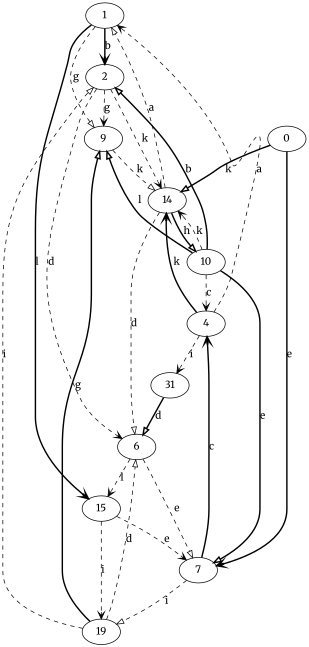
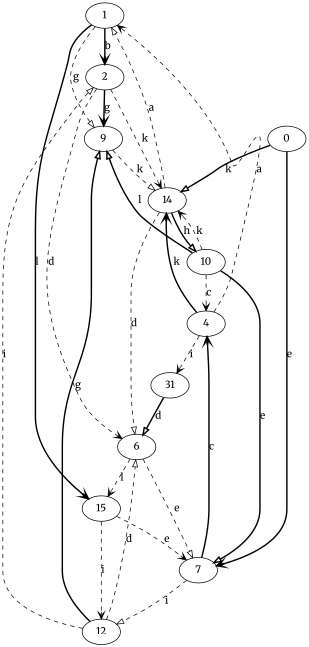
(104, 104) -> (104, 104)
(180, 163) -> none
(101, 632) -> (101, 632)
